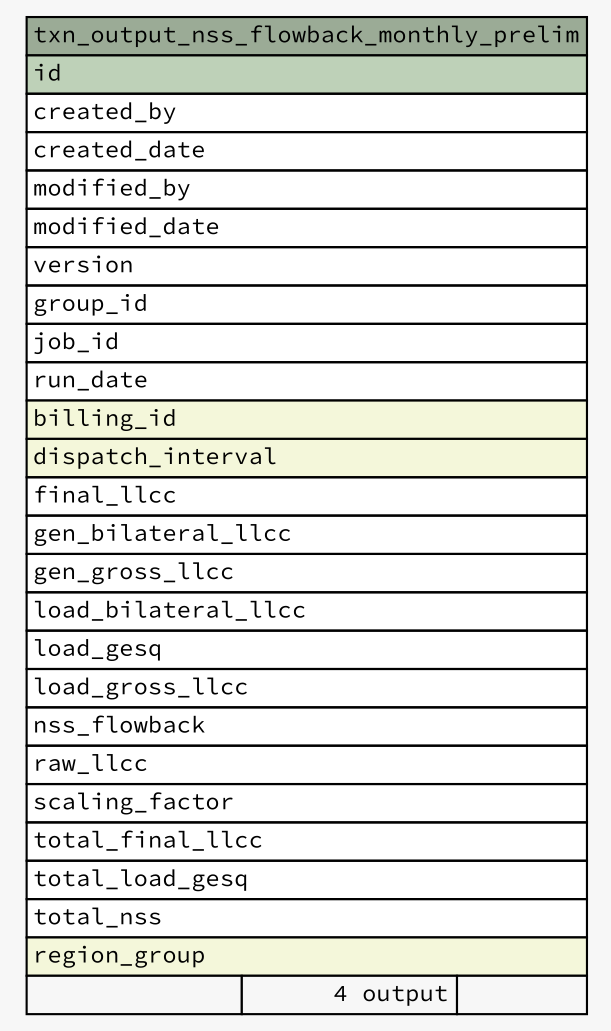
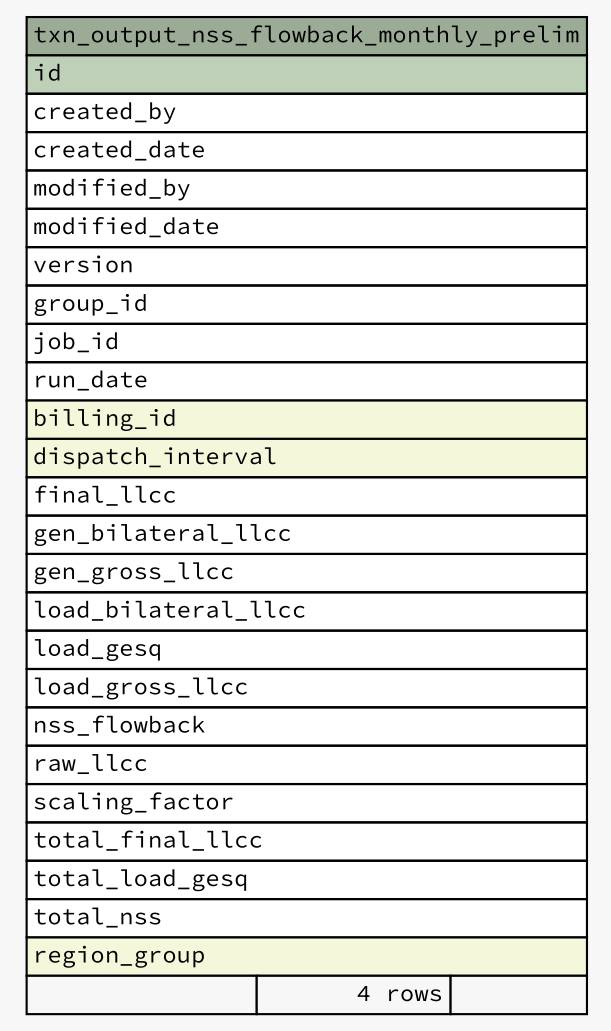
(392, 994) -> (401, 994)
